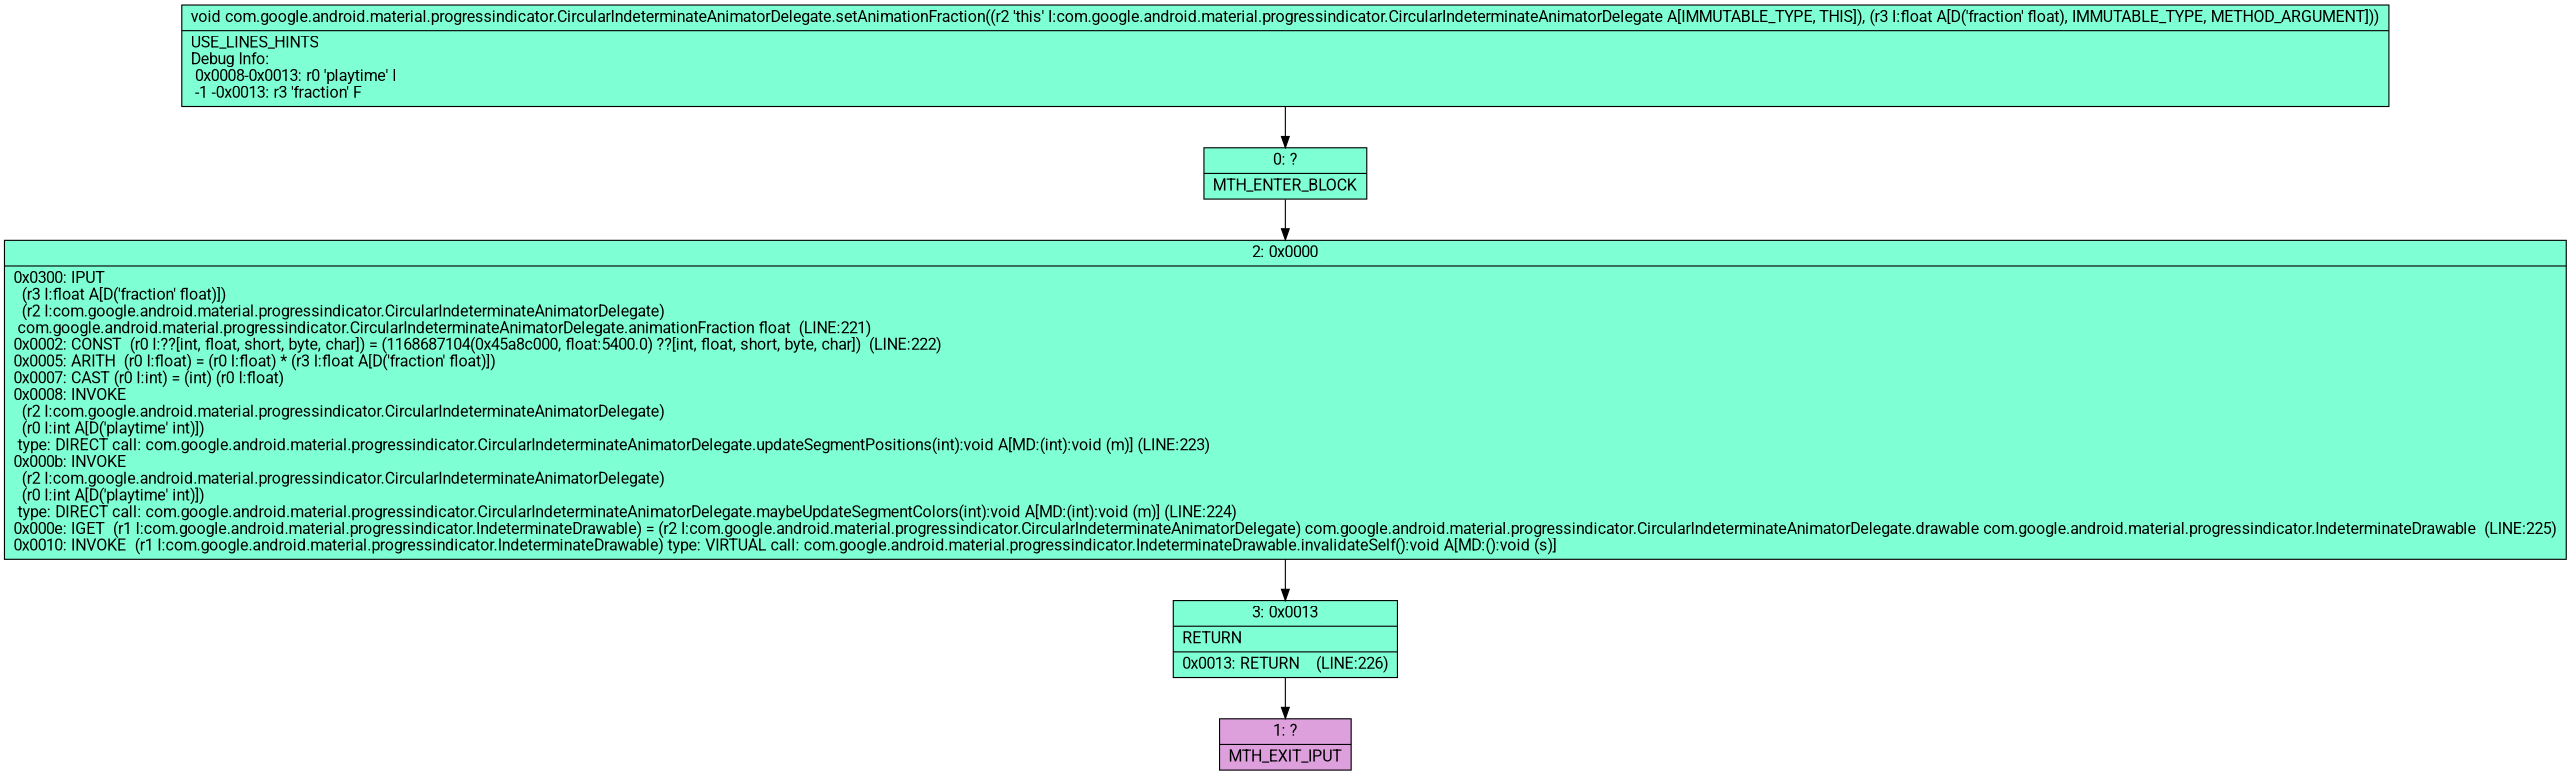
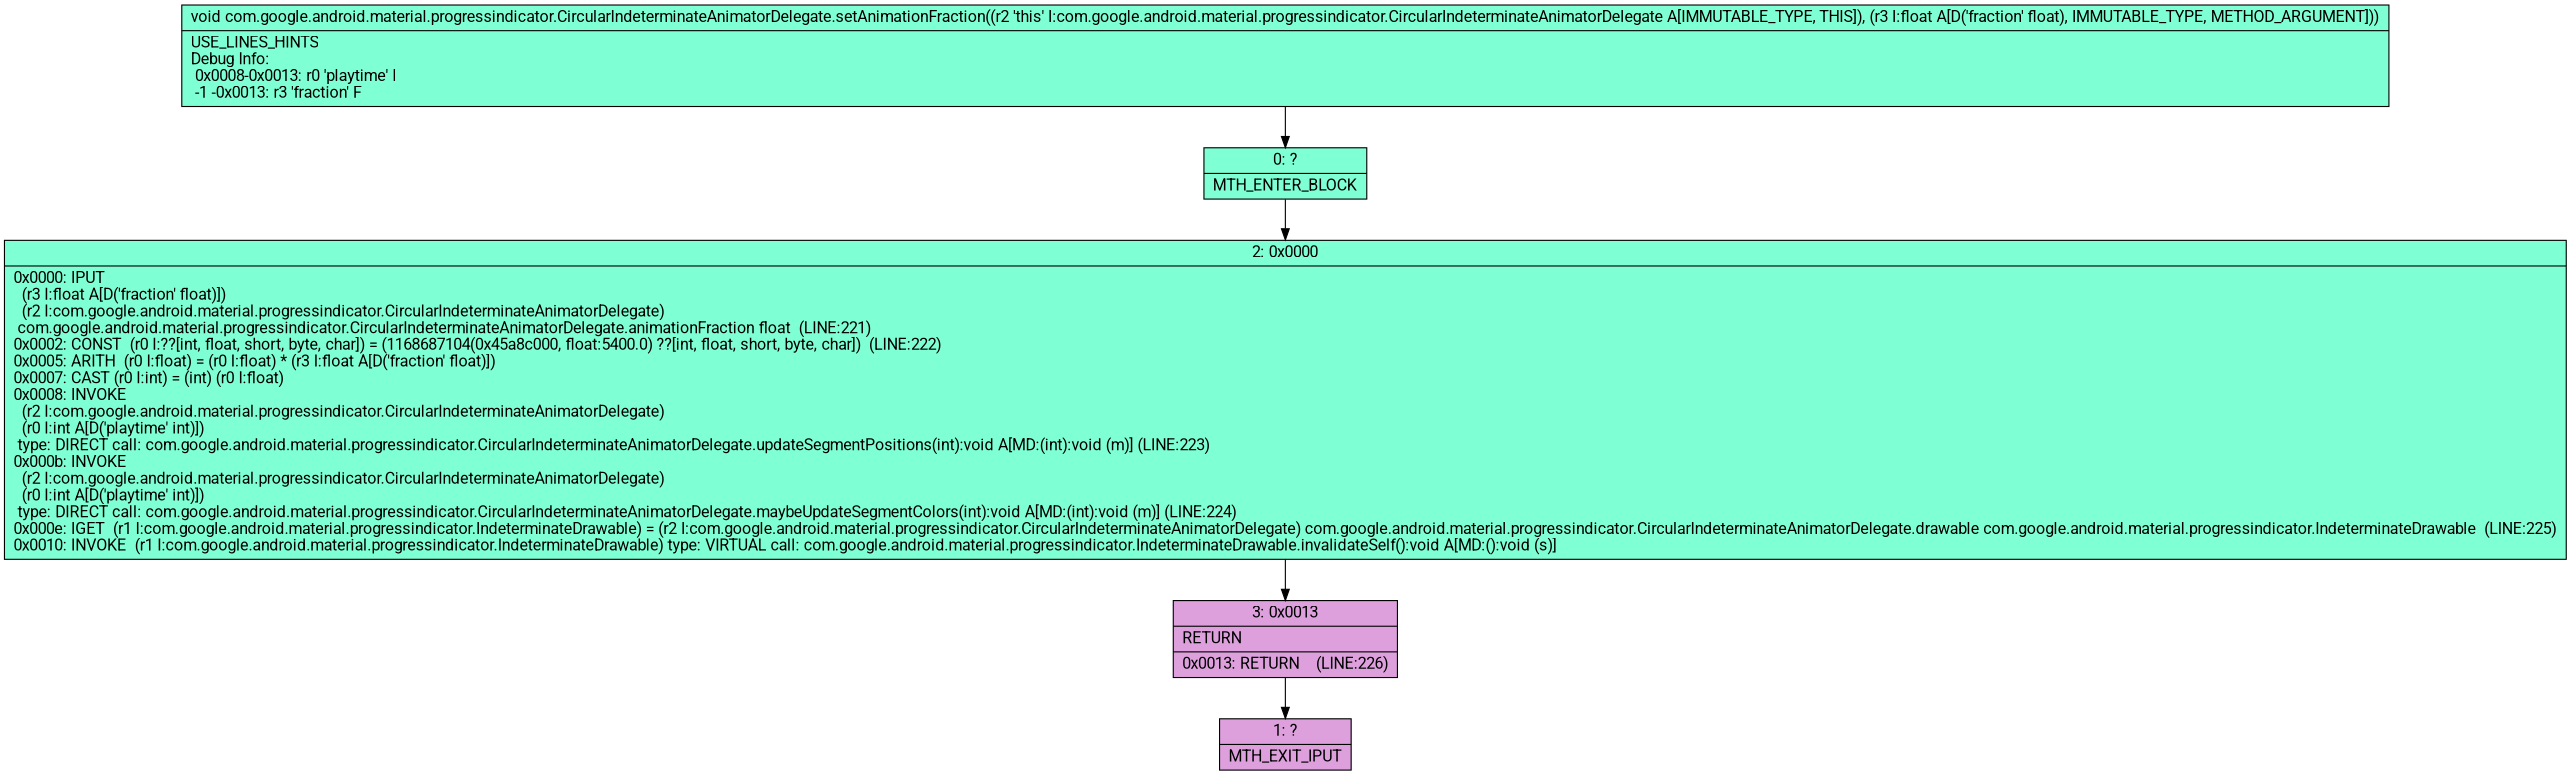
(64, 278) -> (64, 278)
(1285, 639) -> (1285, 639)
